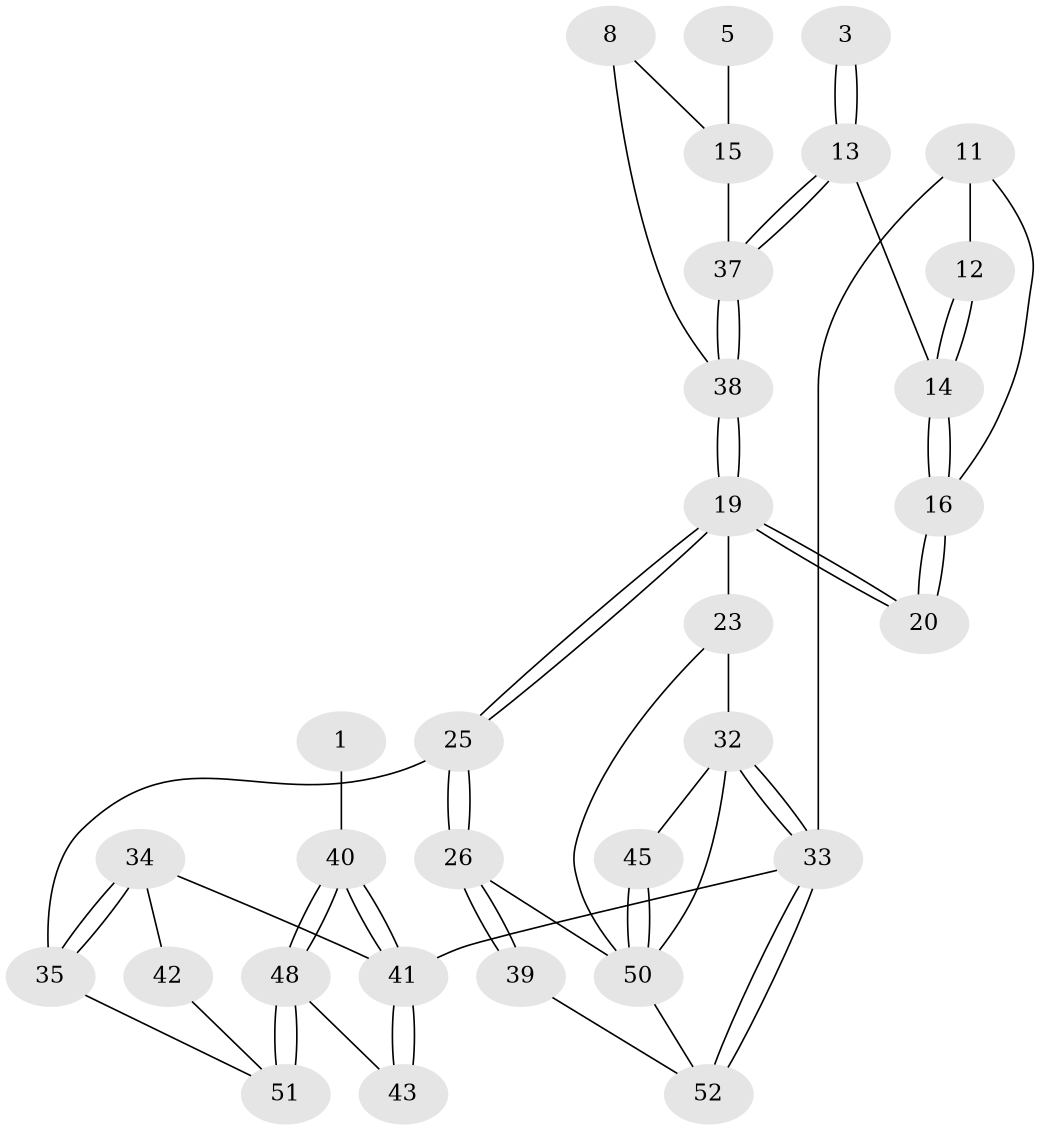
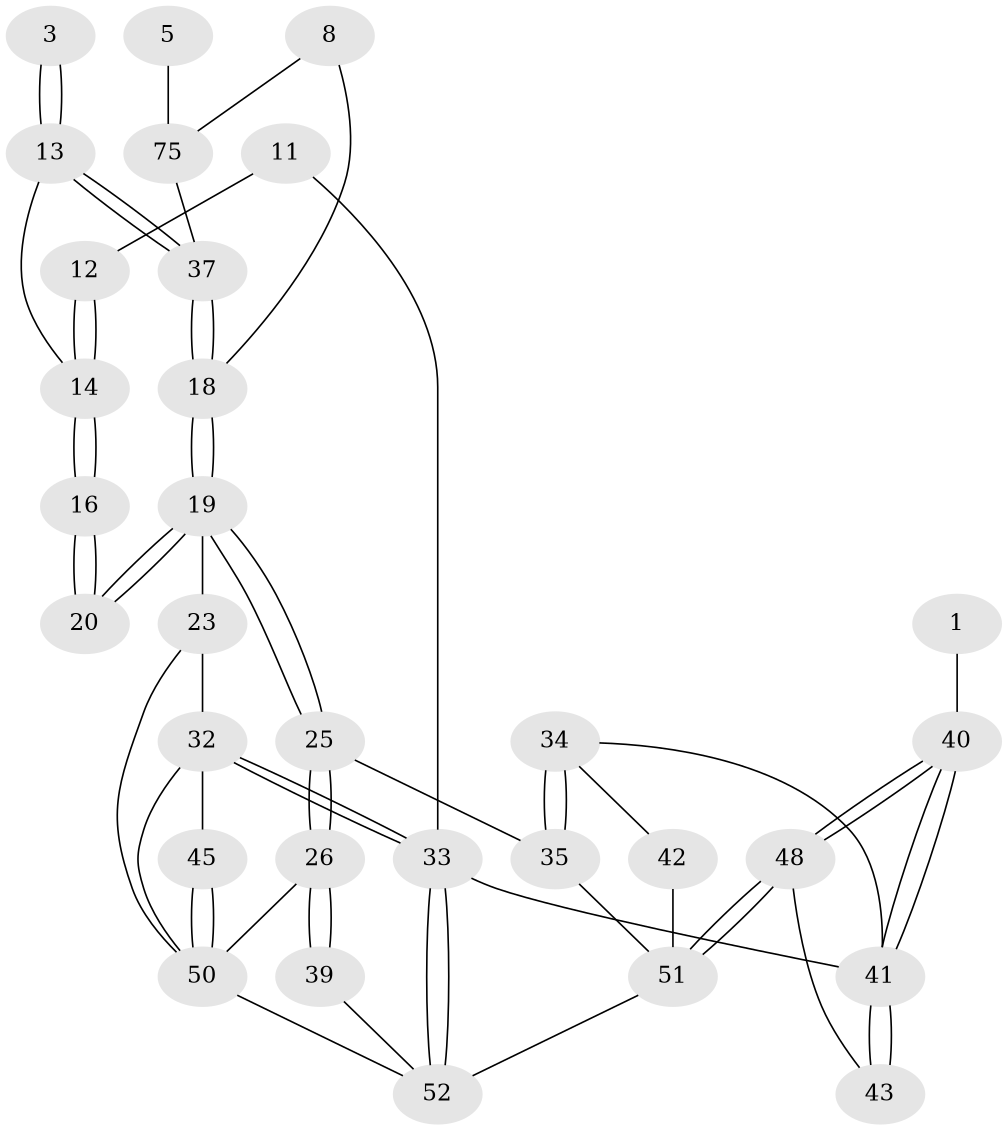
(728, 154) -> (168, 154)
(1025, 332) -> none
(728, 389) -> (203, 389)
none -> (555, 1036)
